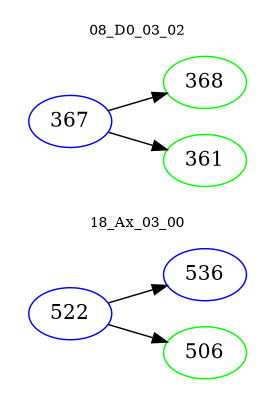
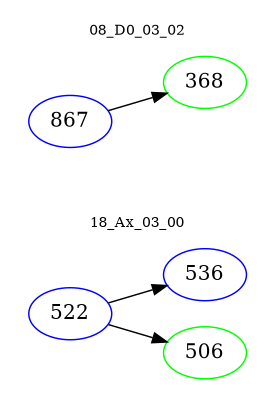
(70, 121) -> (70, 121)
(205, 160) -> none
